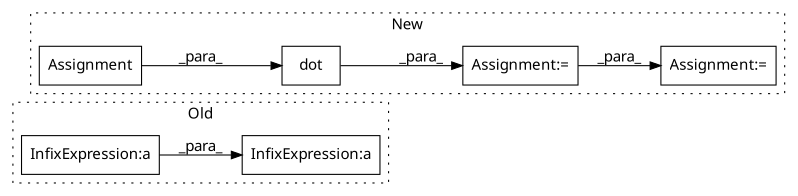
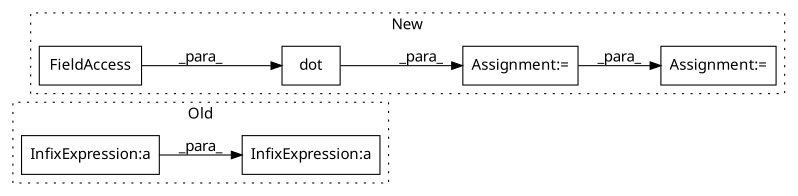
(90, 66) -> (90, 66)
